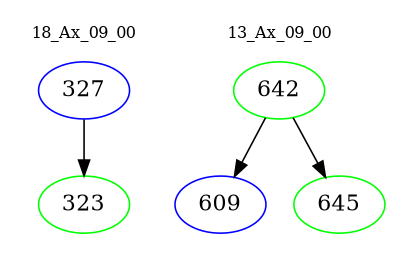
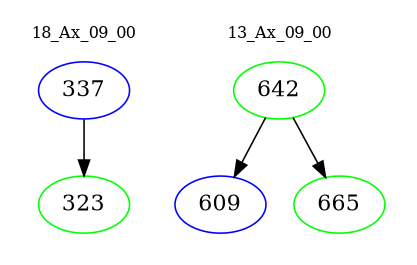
(84, 90) -> (84, 90)
(339, 205) -> (339, 205)
